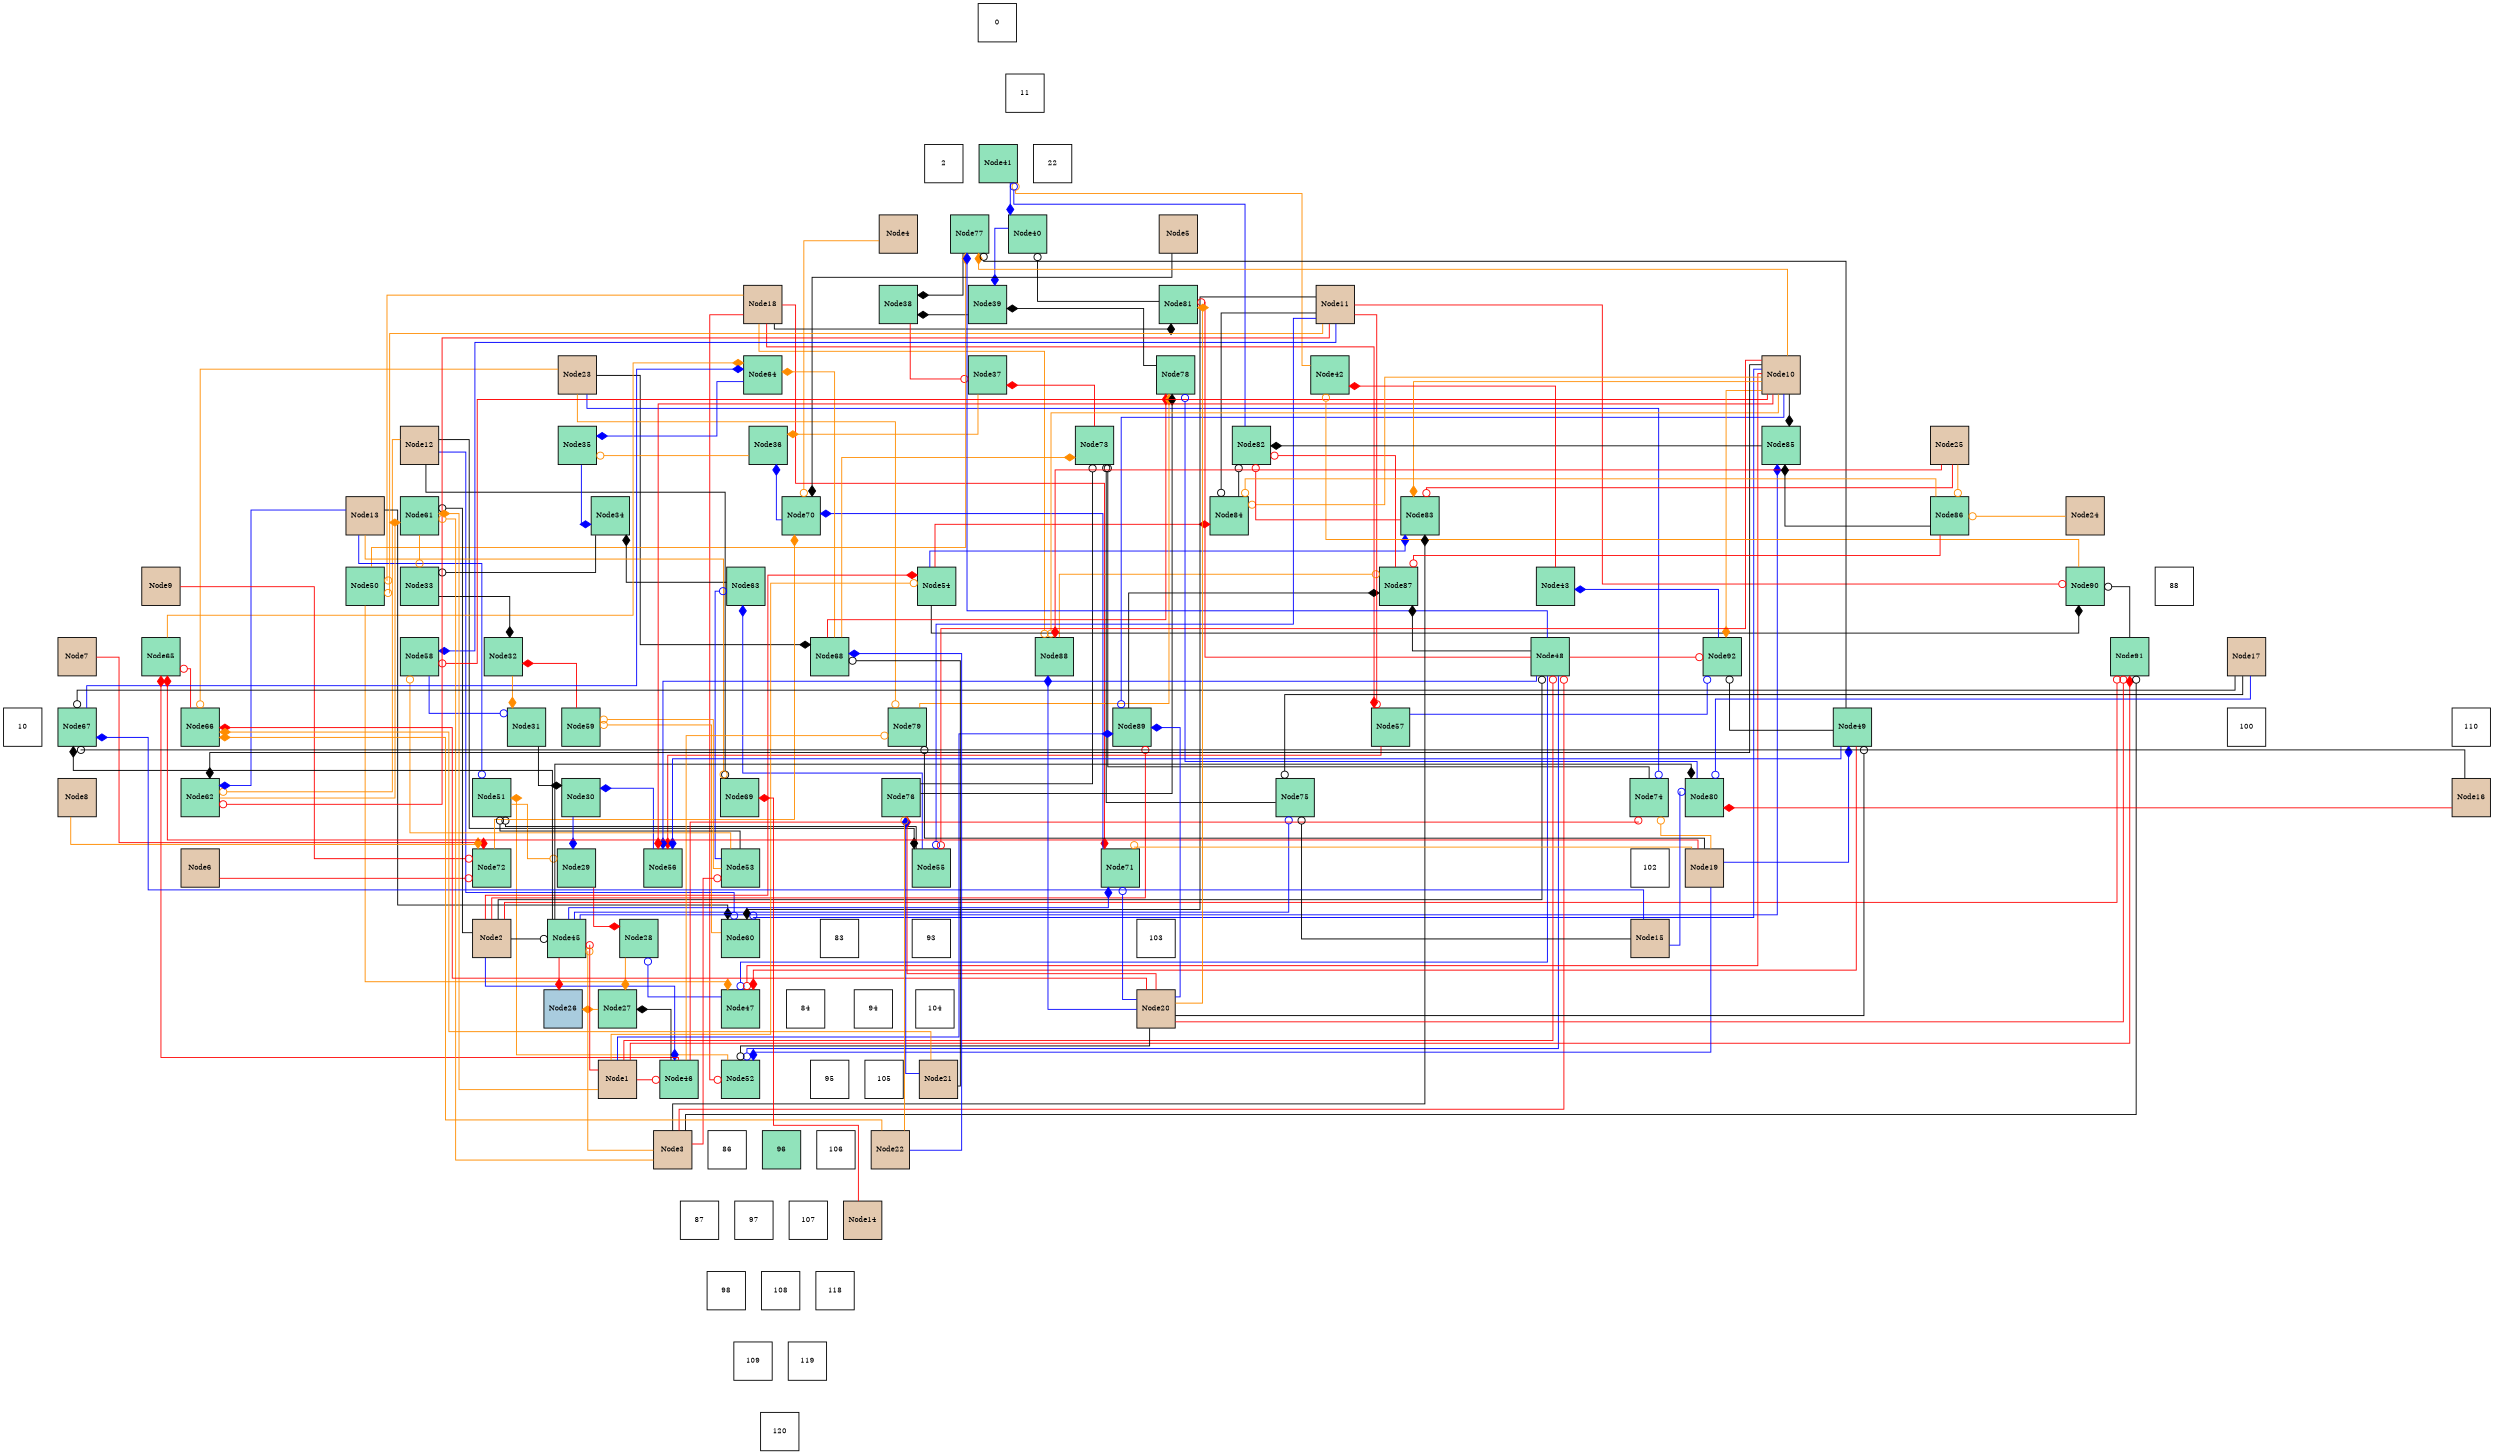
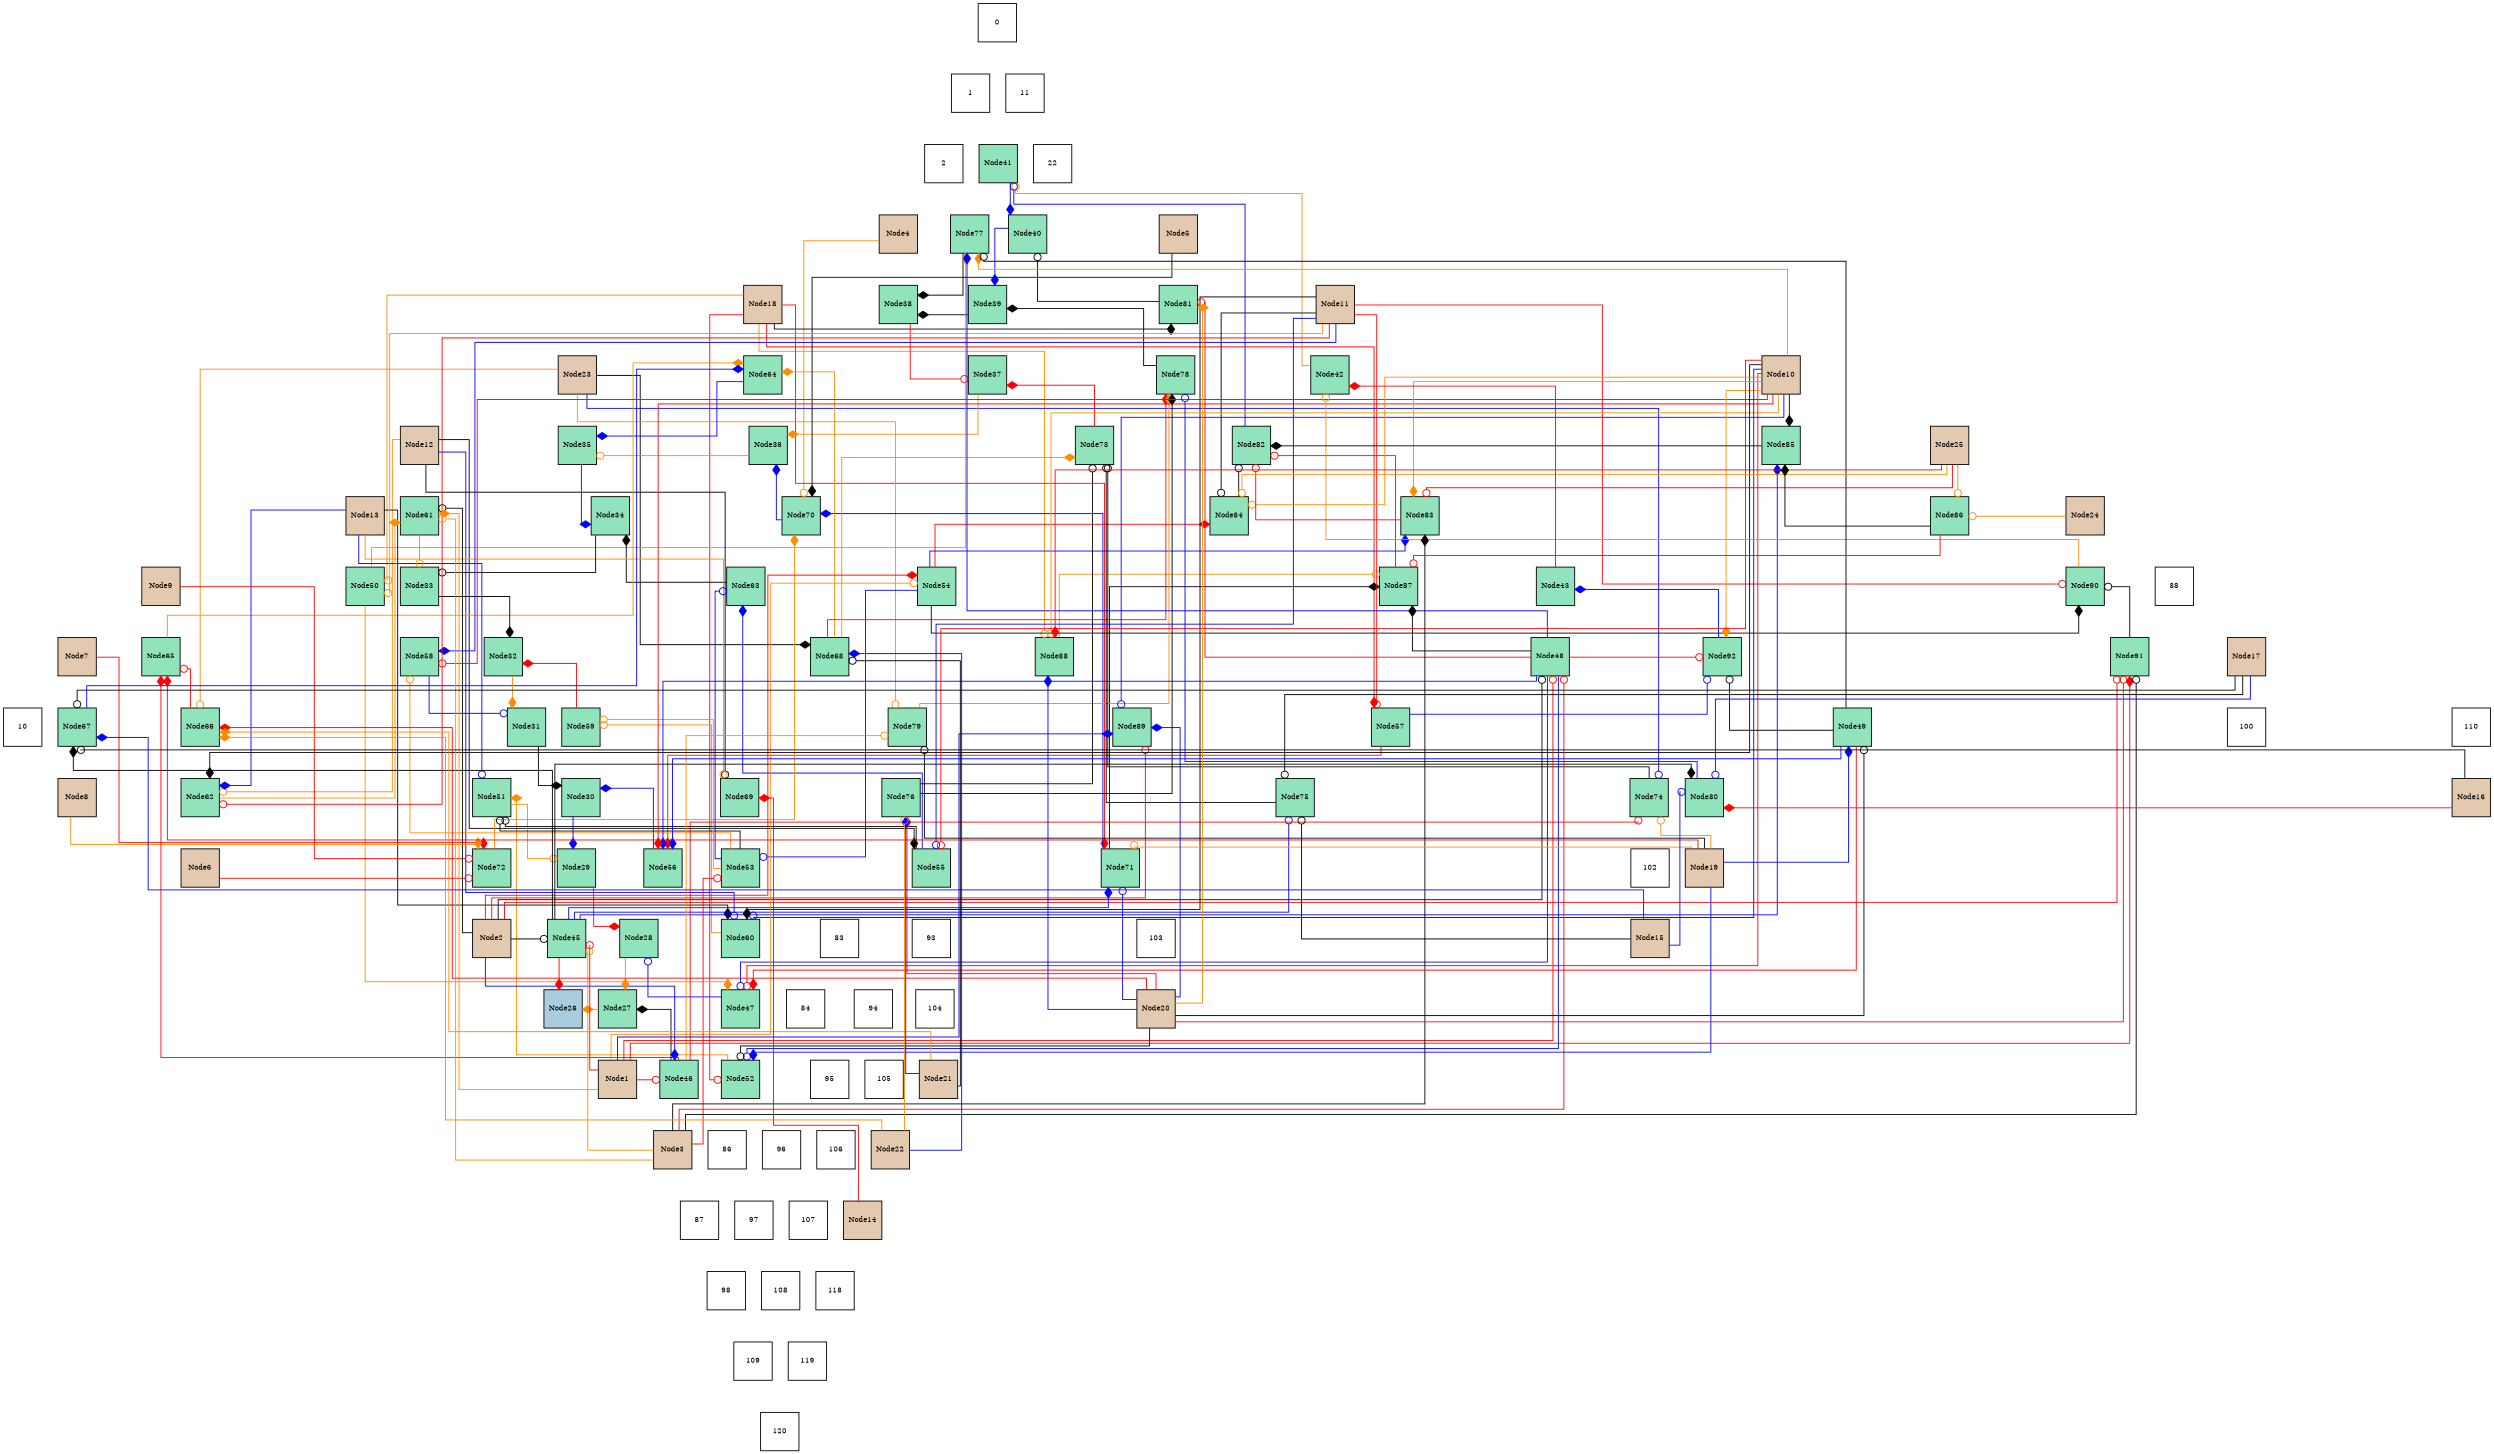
none -> (971, 93)
(1594, 479) -> (1592, 474)
(1191, 593) -> (1134, 587)
none -> (866, 716)
(782, 1150) -> (782, 1150)
